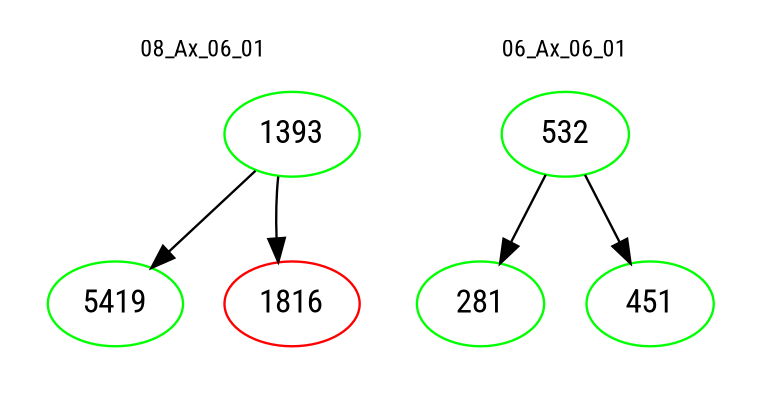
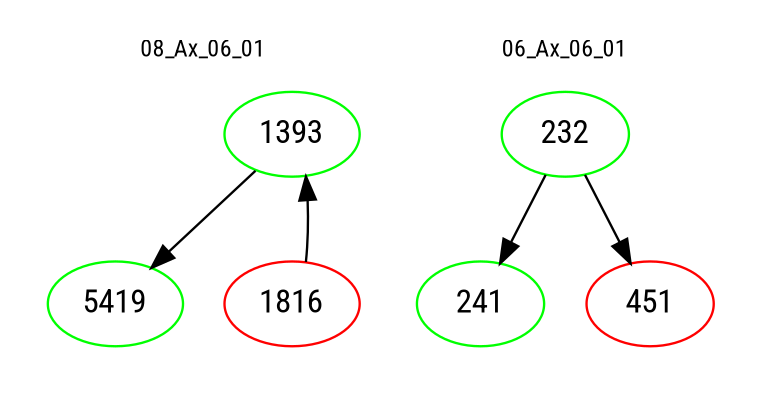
(565, 134) -> (565, 134)
(276, 207) -> (308, 231)
(481, 304) -> (481, 304)
(650, 304) -> (650, 304)
